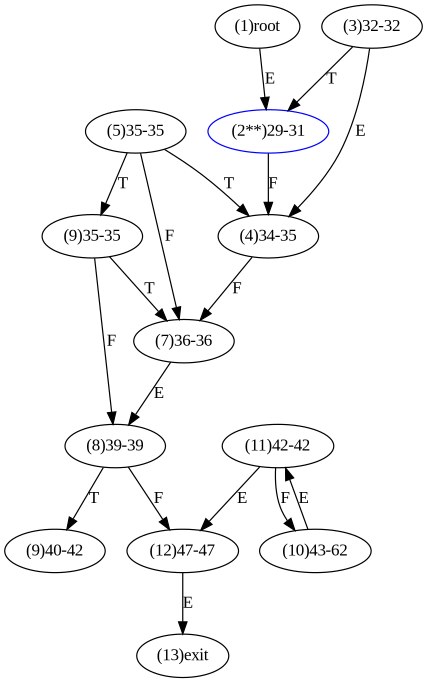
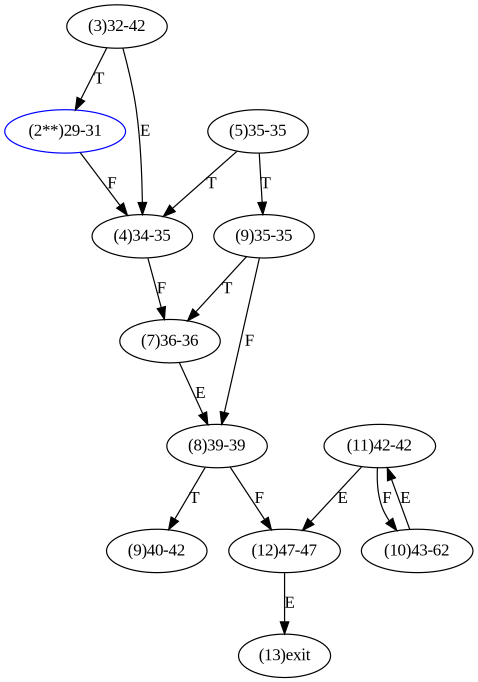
(258, 27) -> none
(372, 27) -> (117, 27)
(158, 230) -> none
